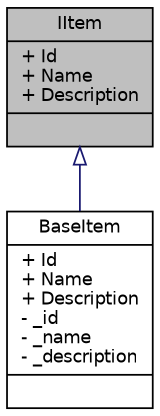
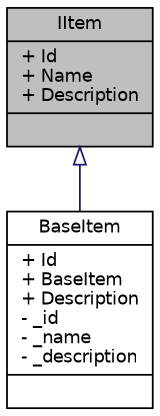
(57, 280) -> (72, 280)
